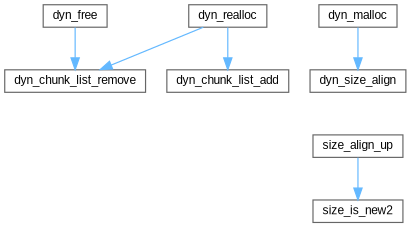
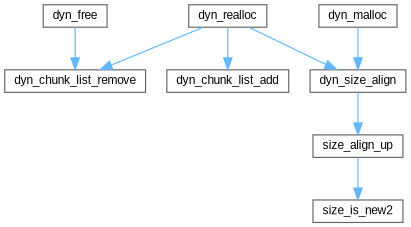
none -> (287, 46)
none -> (358, 108)
